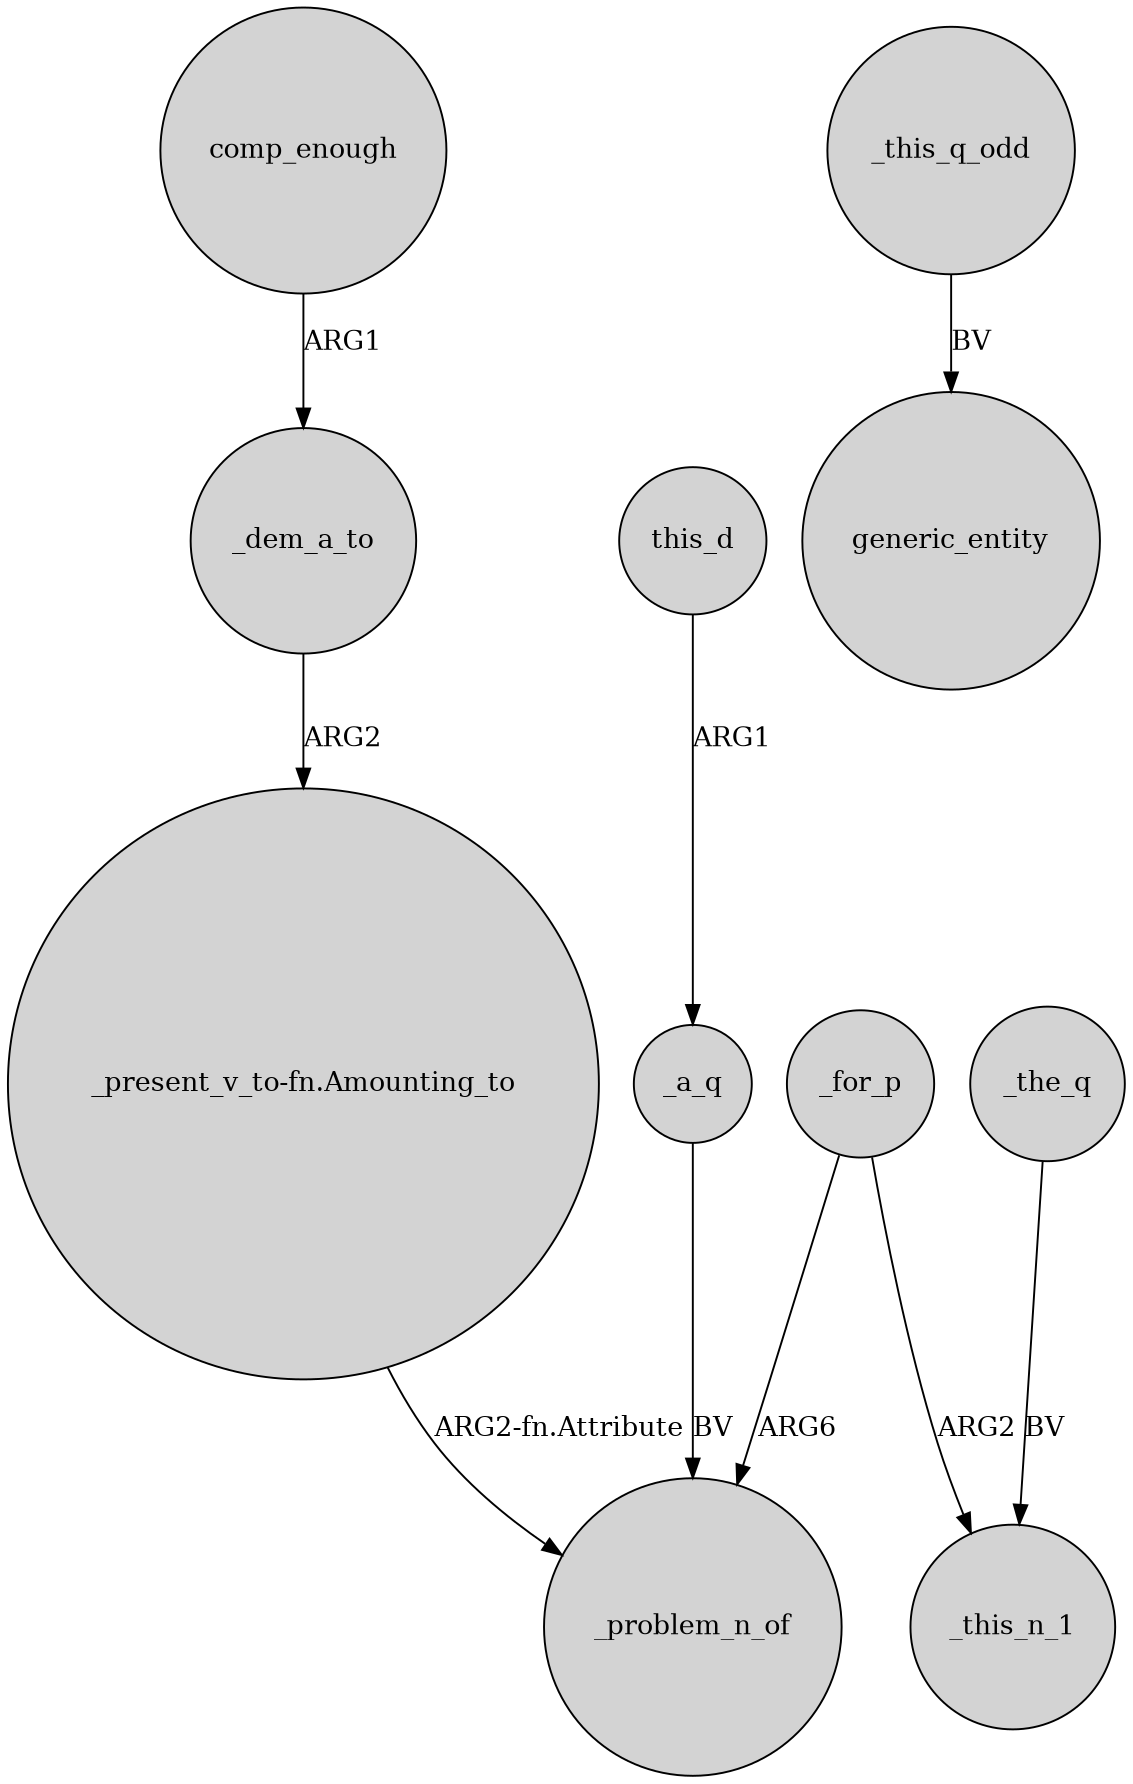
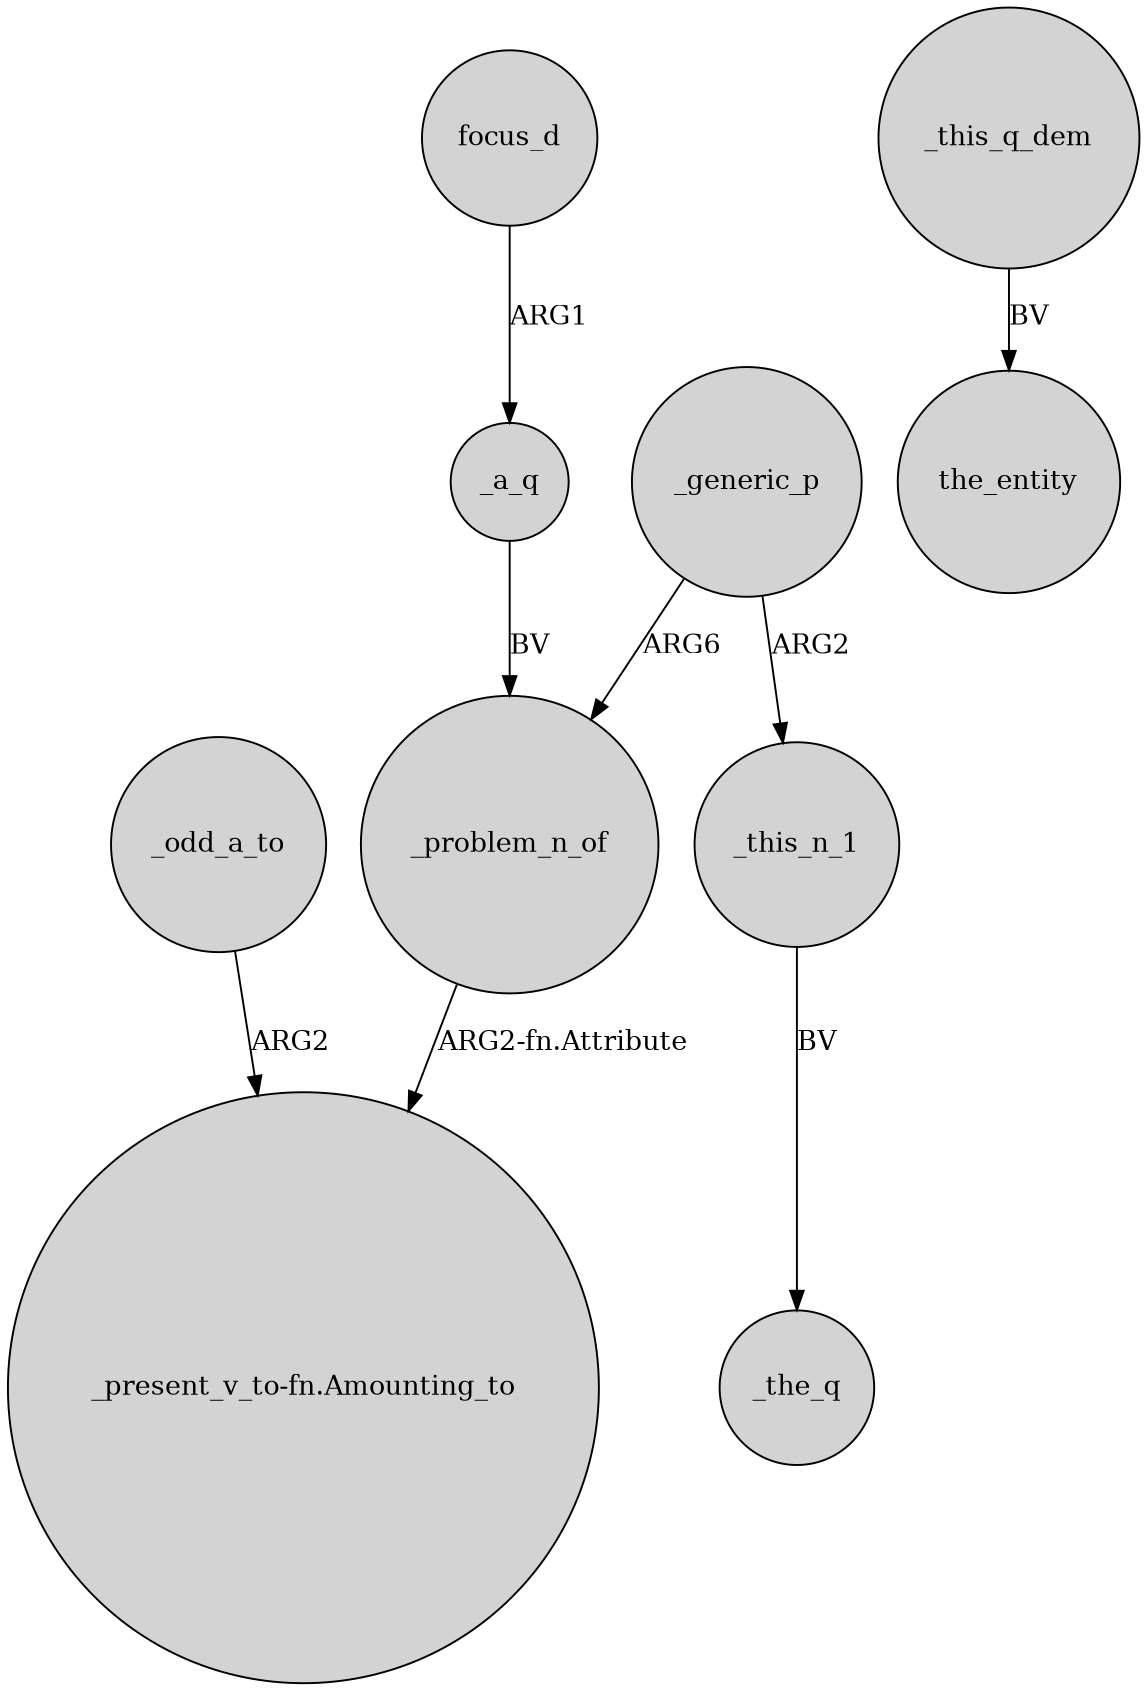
(303, 151) -> none
(951, 151) -> (1009, 138)
(303, 541) -> (219, 845)
(693, 541) -> (510, 138)
(951, 541) -> (1009, 482)
(861, 1084) -> (747, 482)
(1032, 1333) -> (797, 1119)
(454, 1467) -> (436, 1039)
